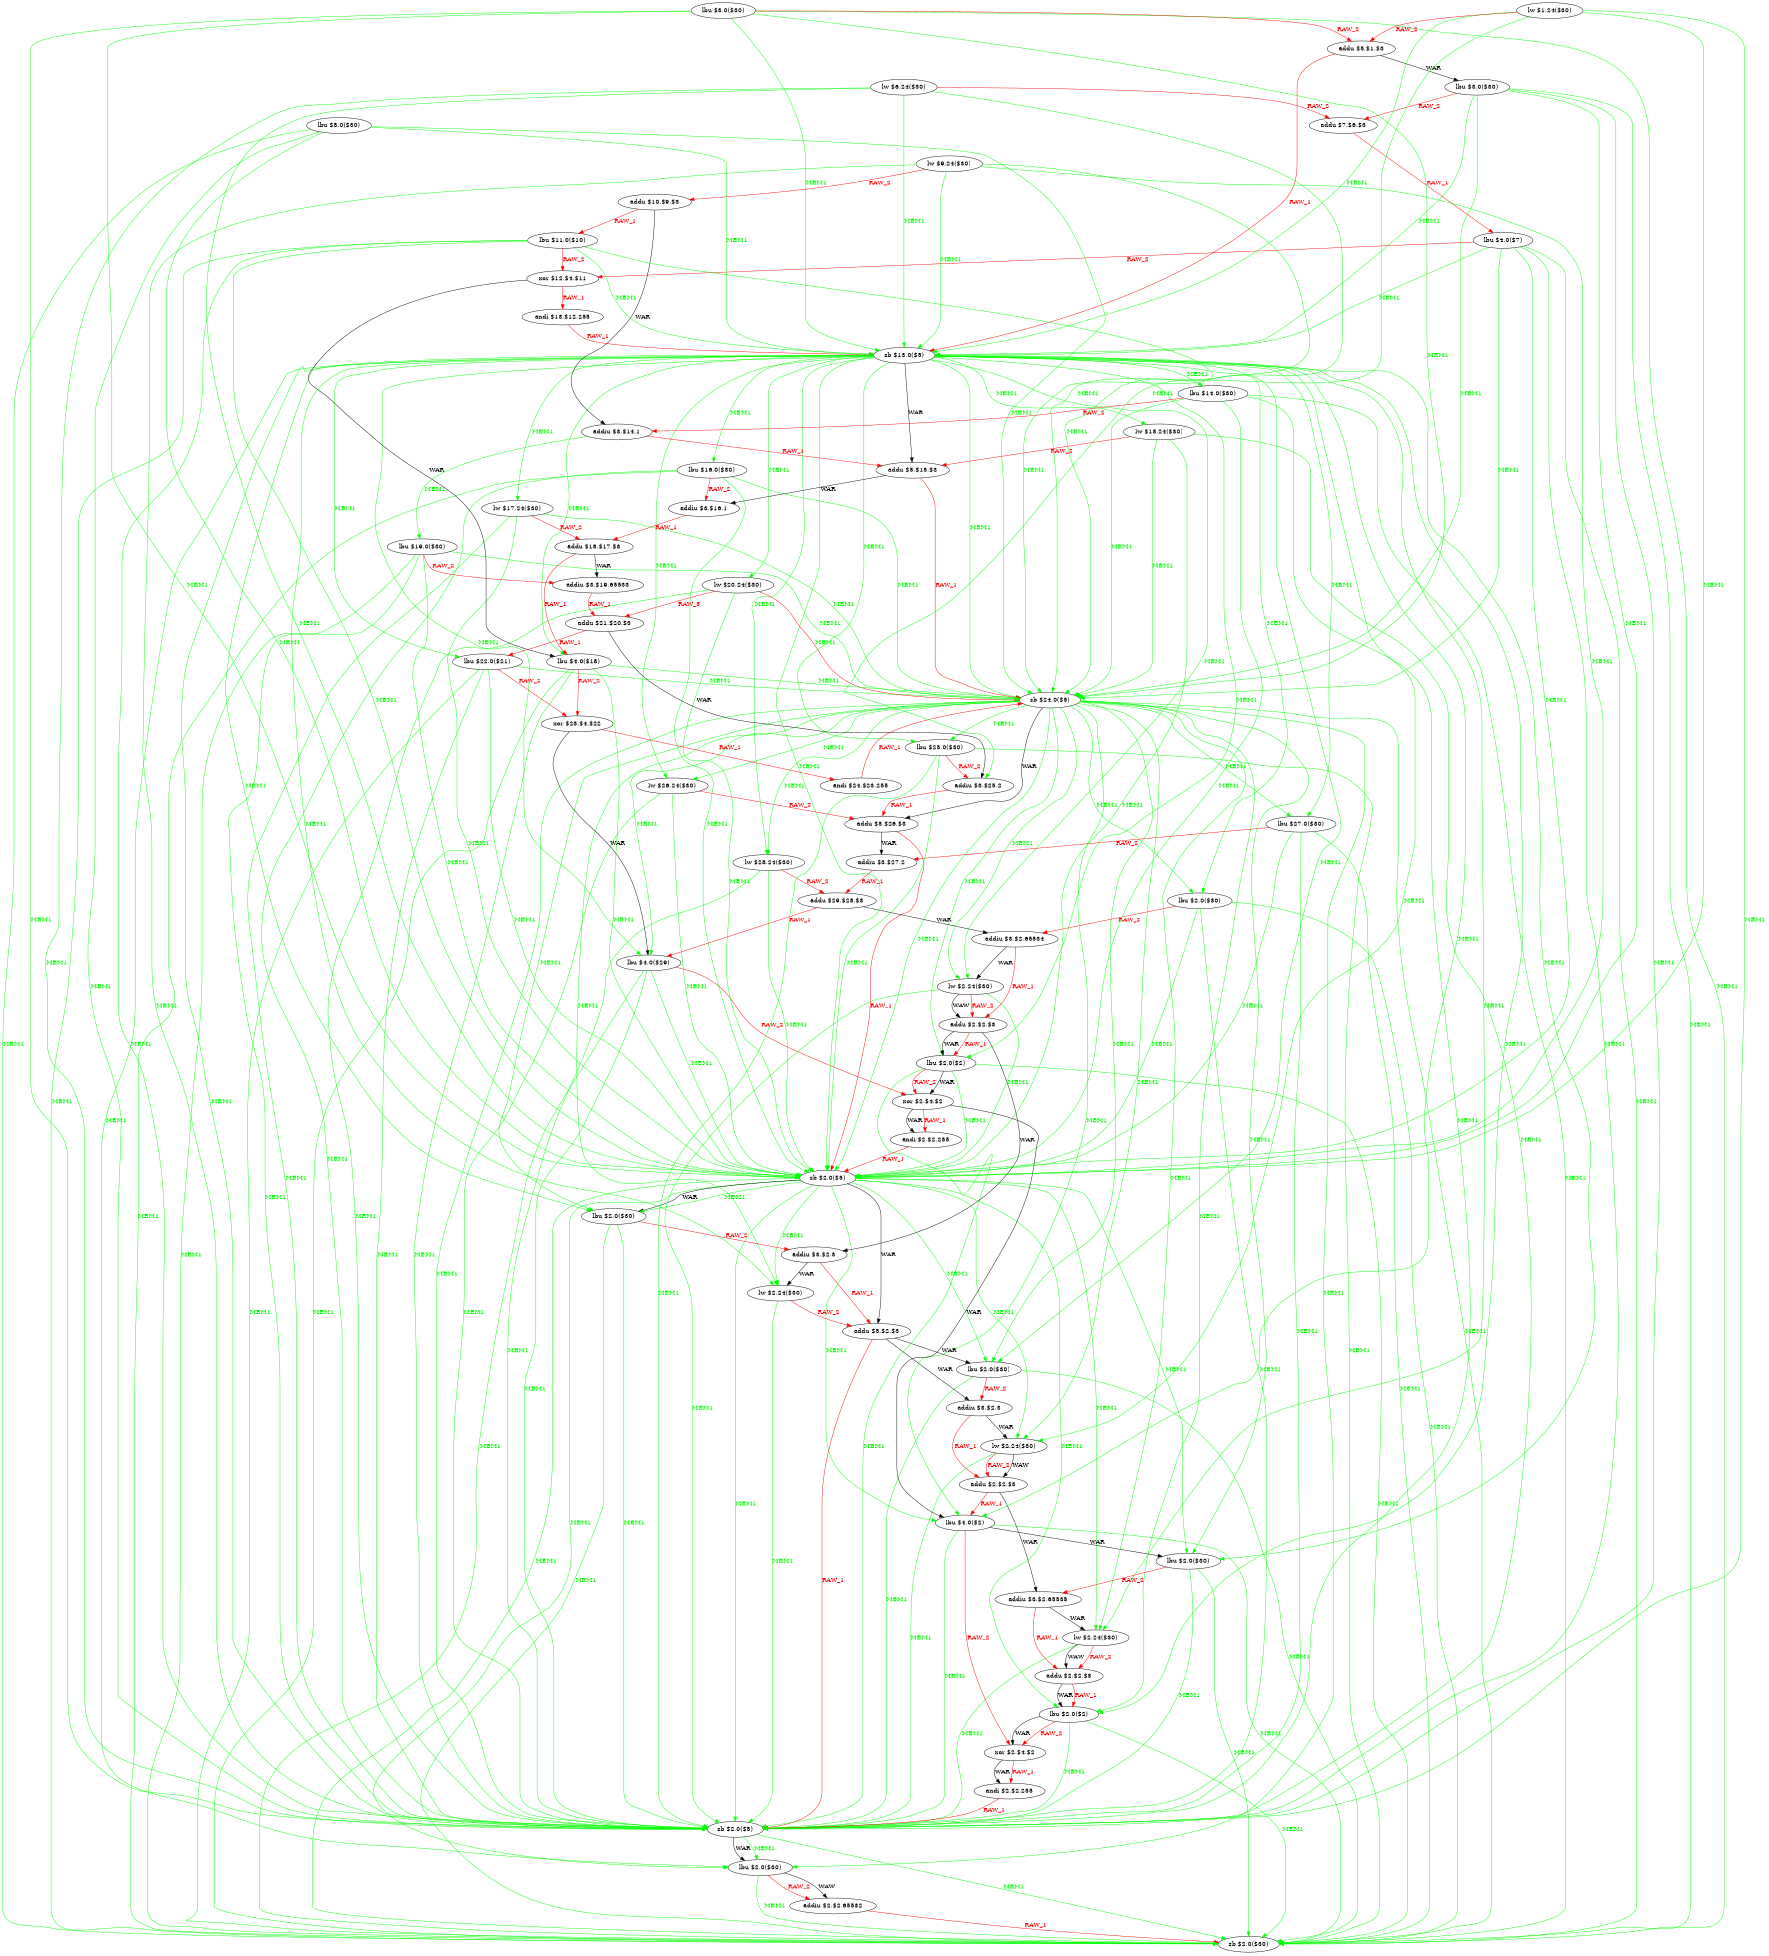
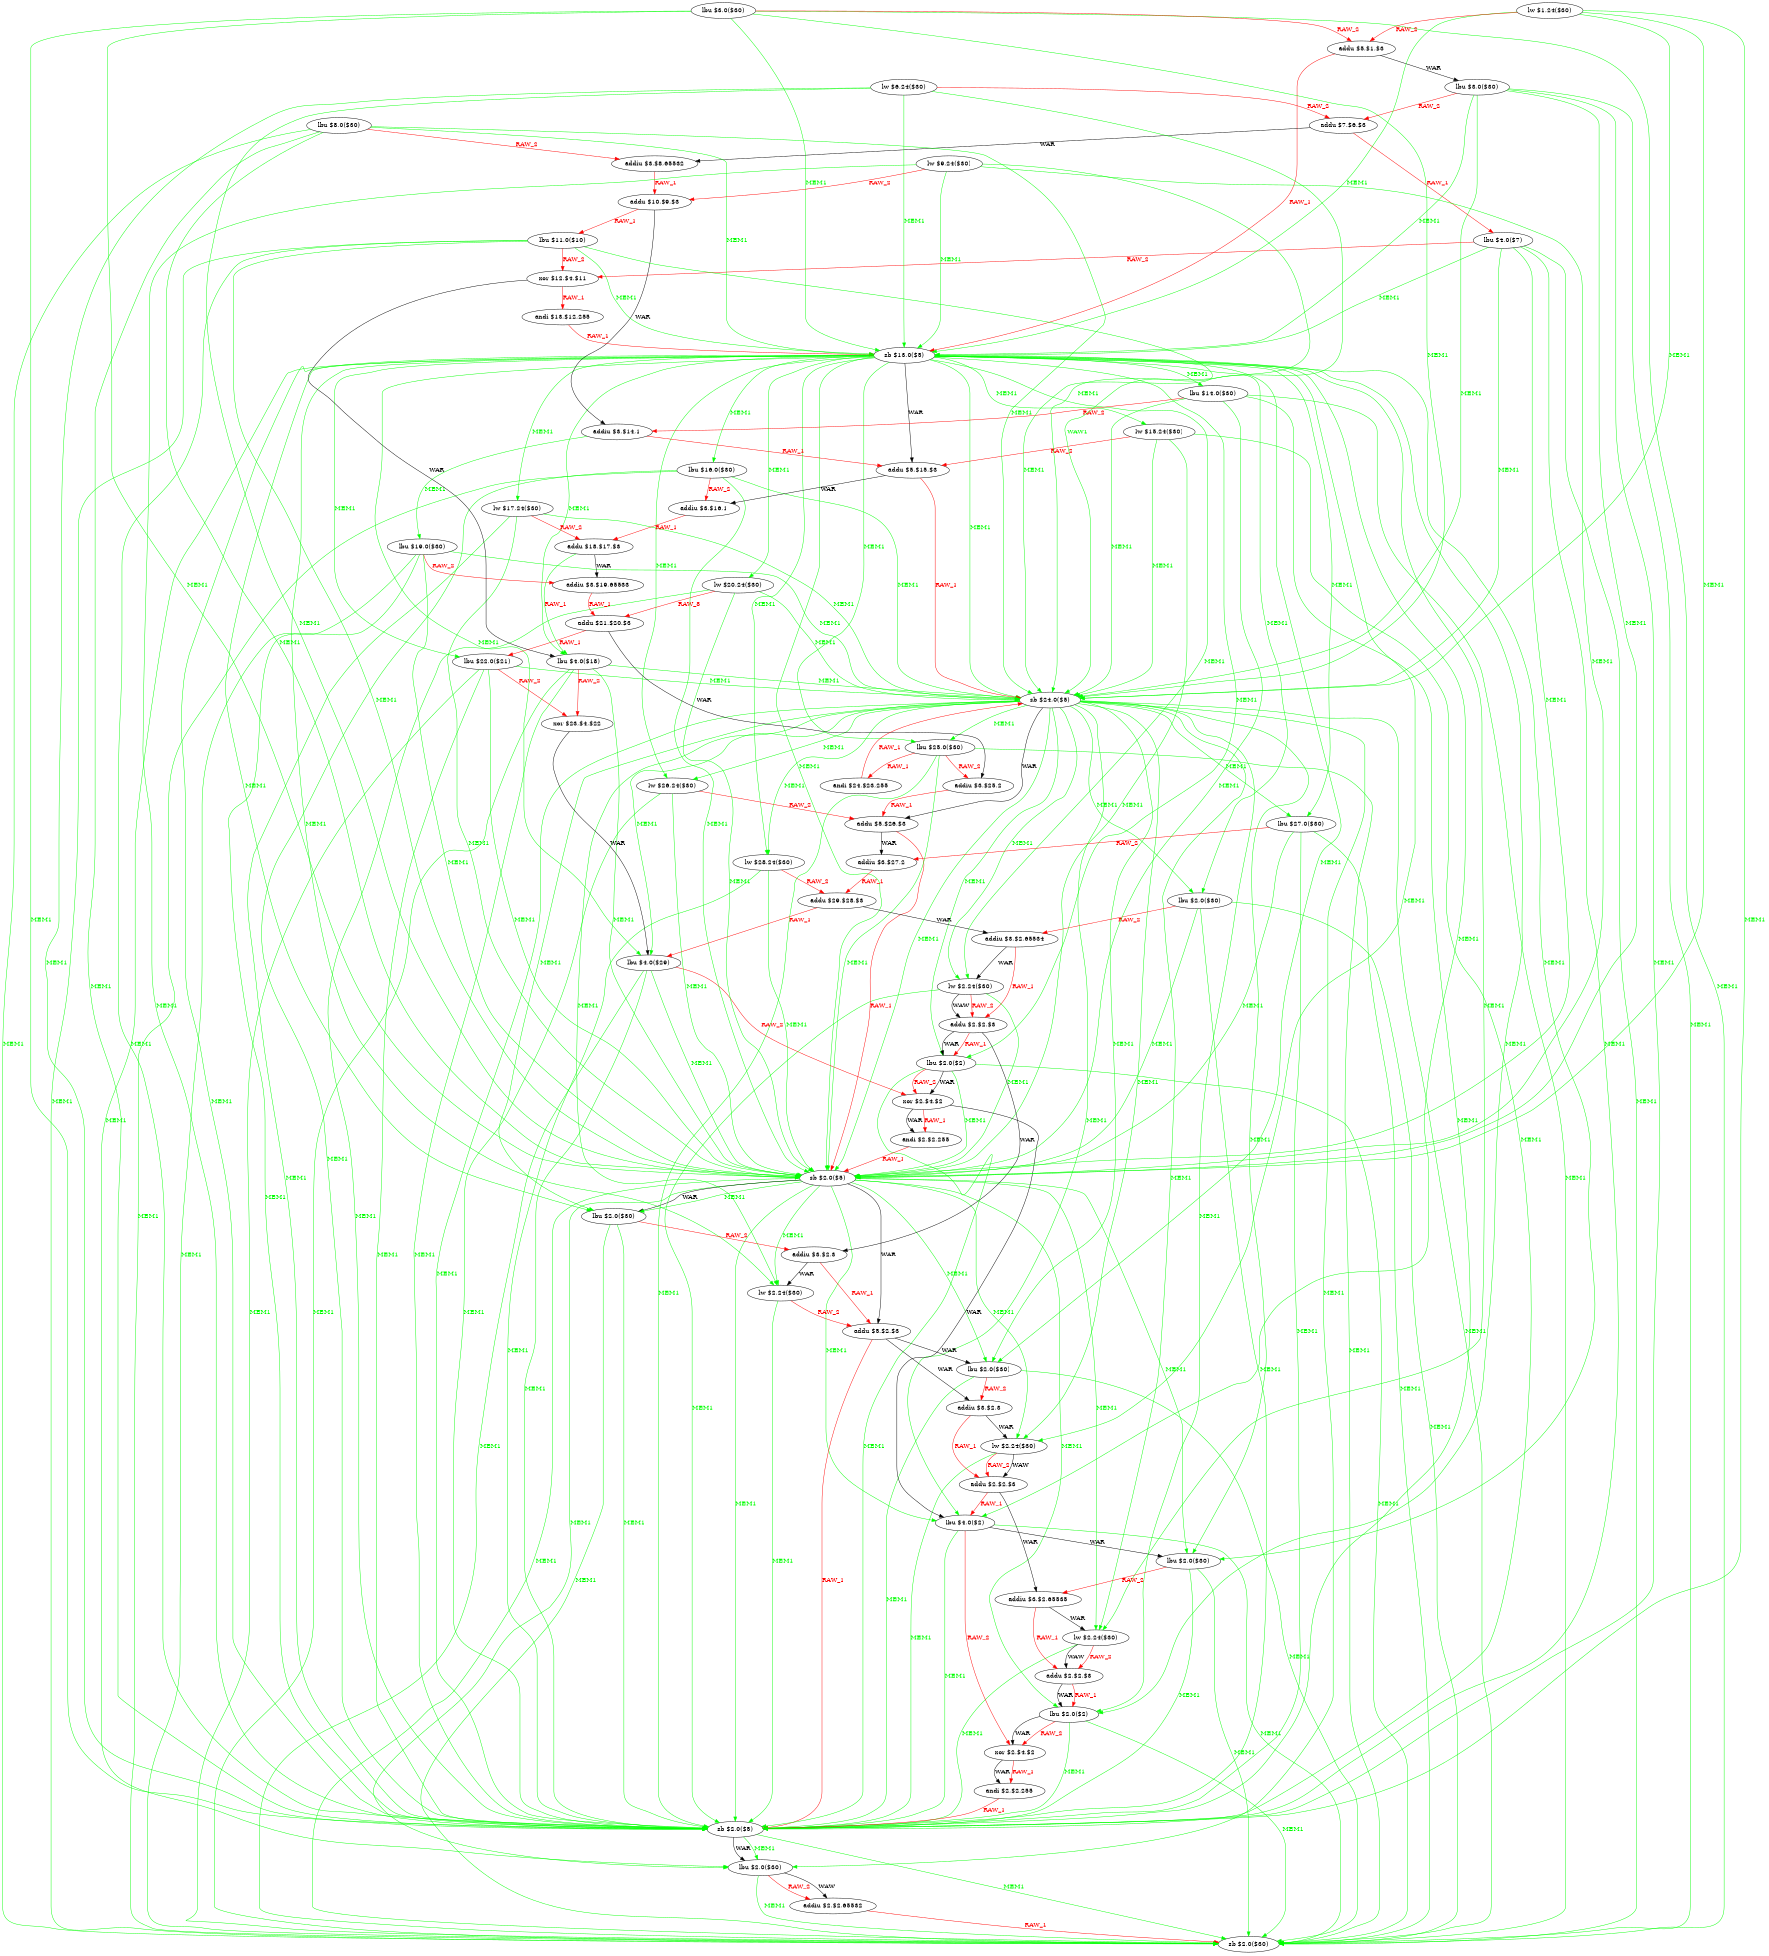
none -> (655, 164)
(1134, 396) -> (1639, 467)
(1078, 432) -> (1078, 432)
(544, 592) -> (544, 592)
(846, 681) -> (846, 681)
(710, 753) -> (892, 761)
